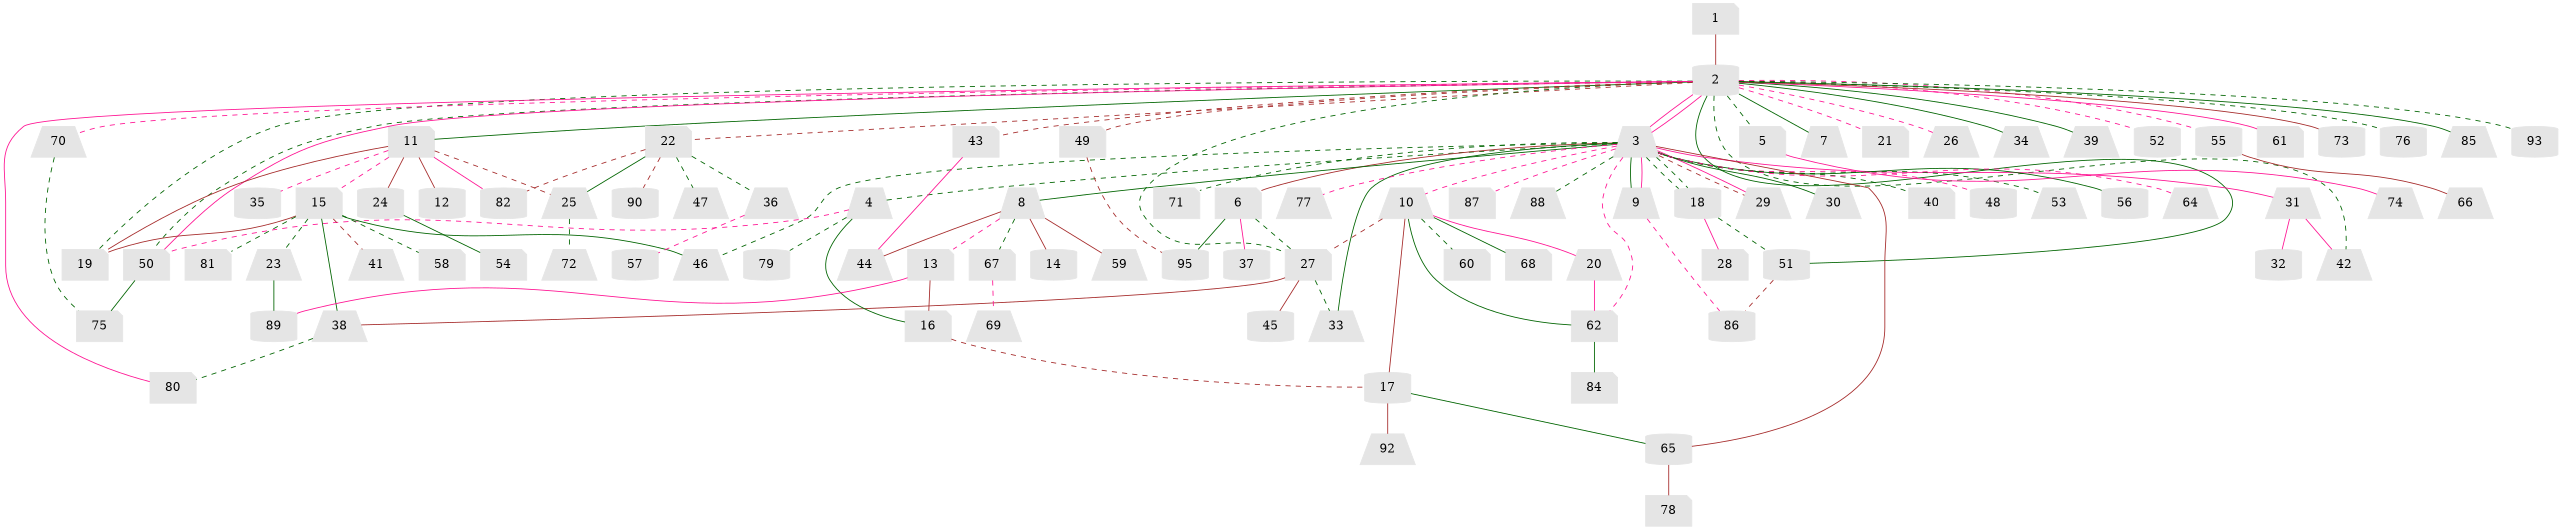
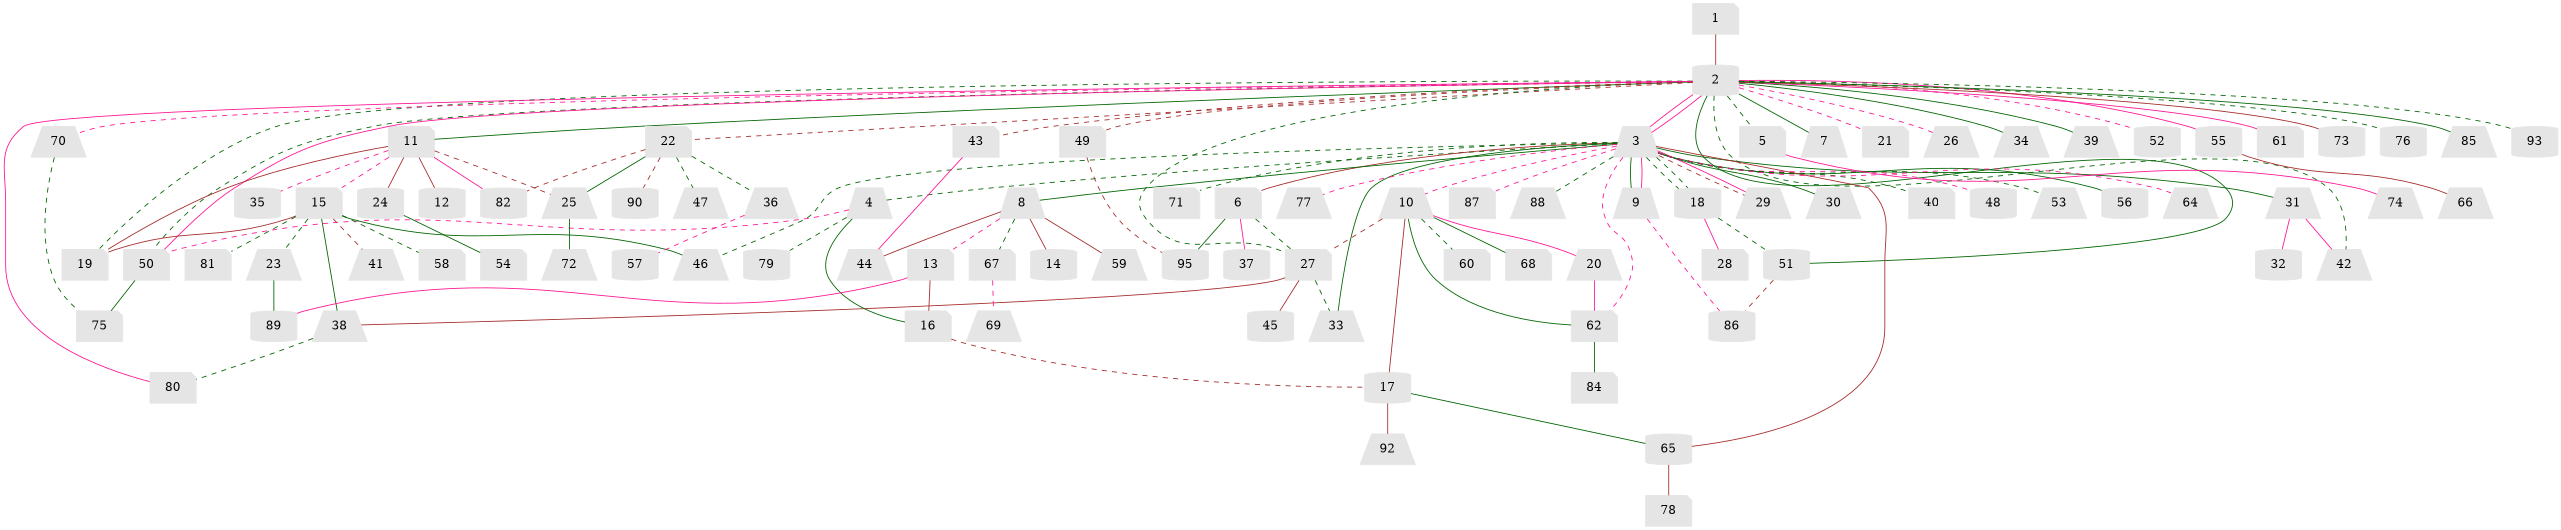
(1969, 89) -> (1969, 89)
(1965, 173) -> (1965, 173)
(569, 241) -> (569, 241)
